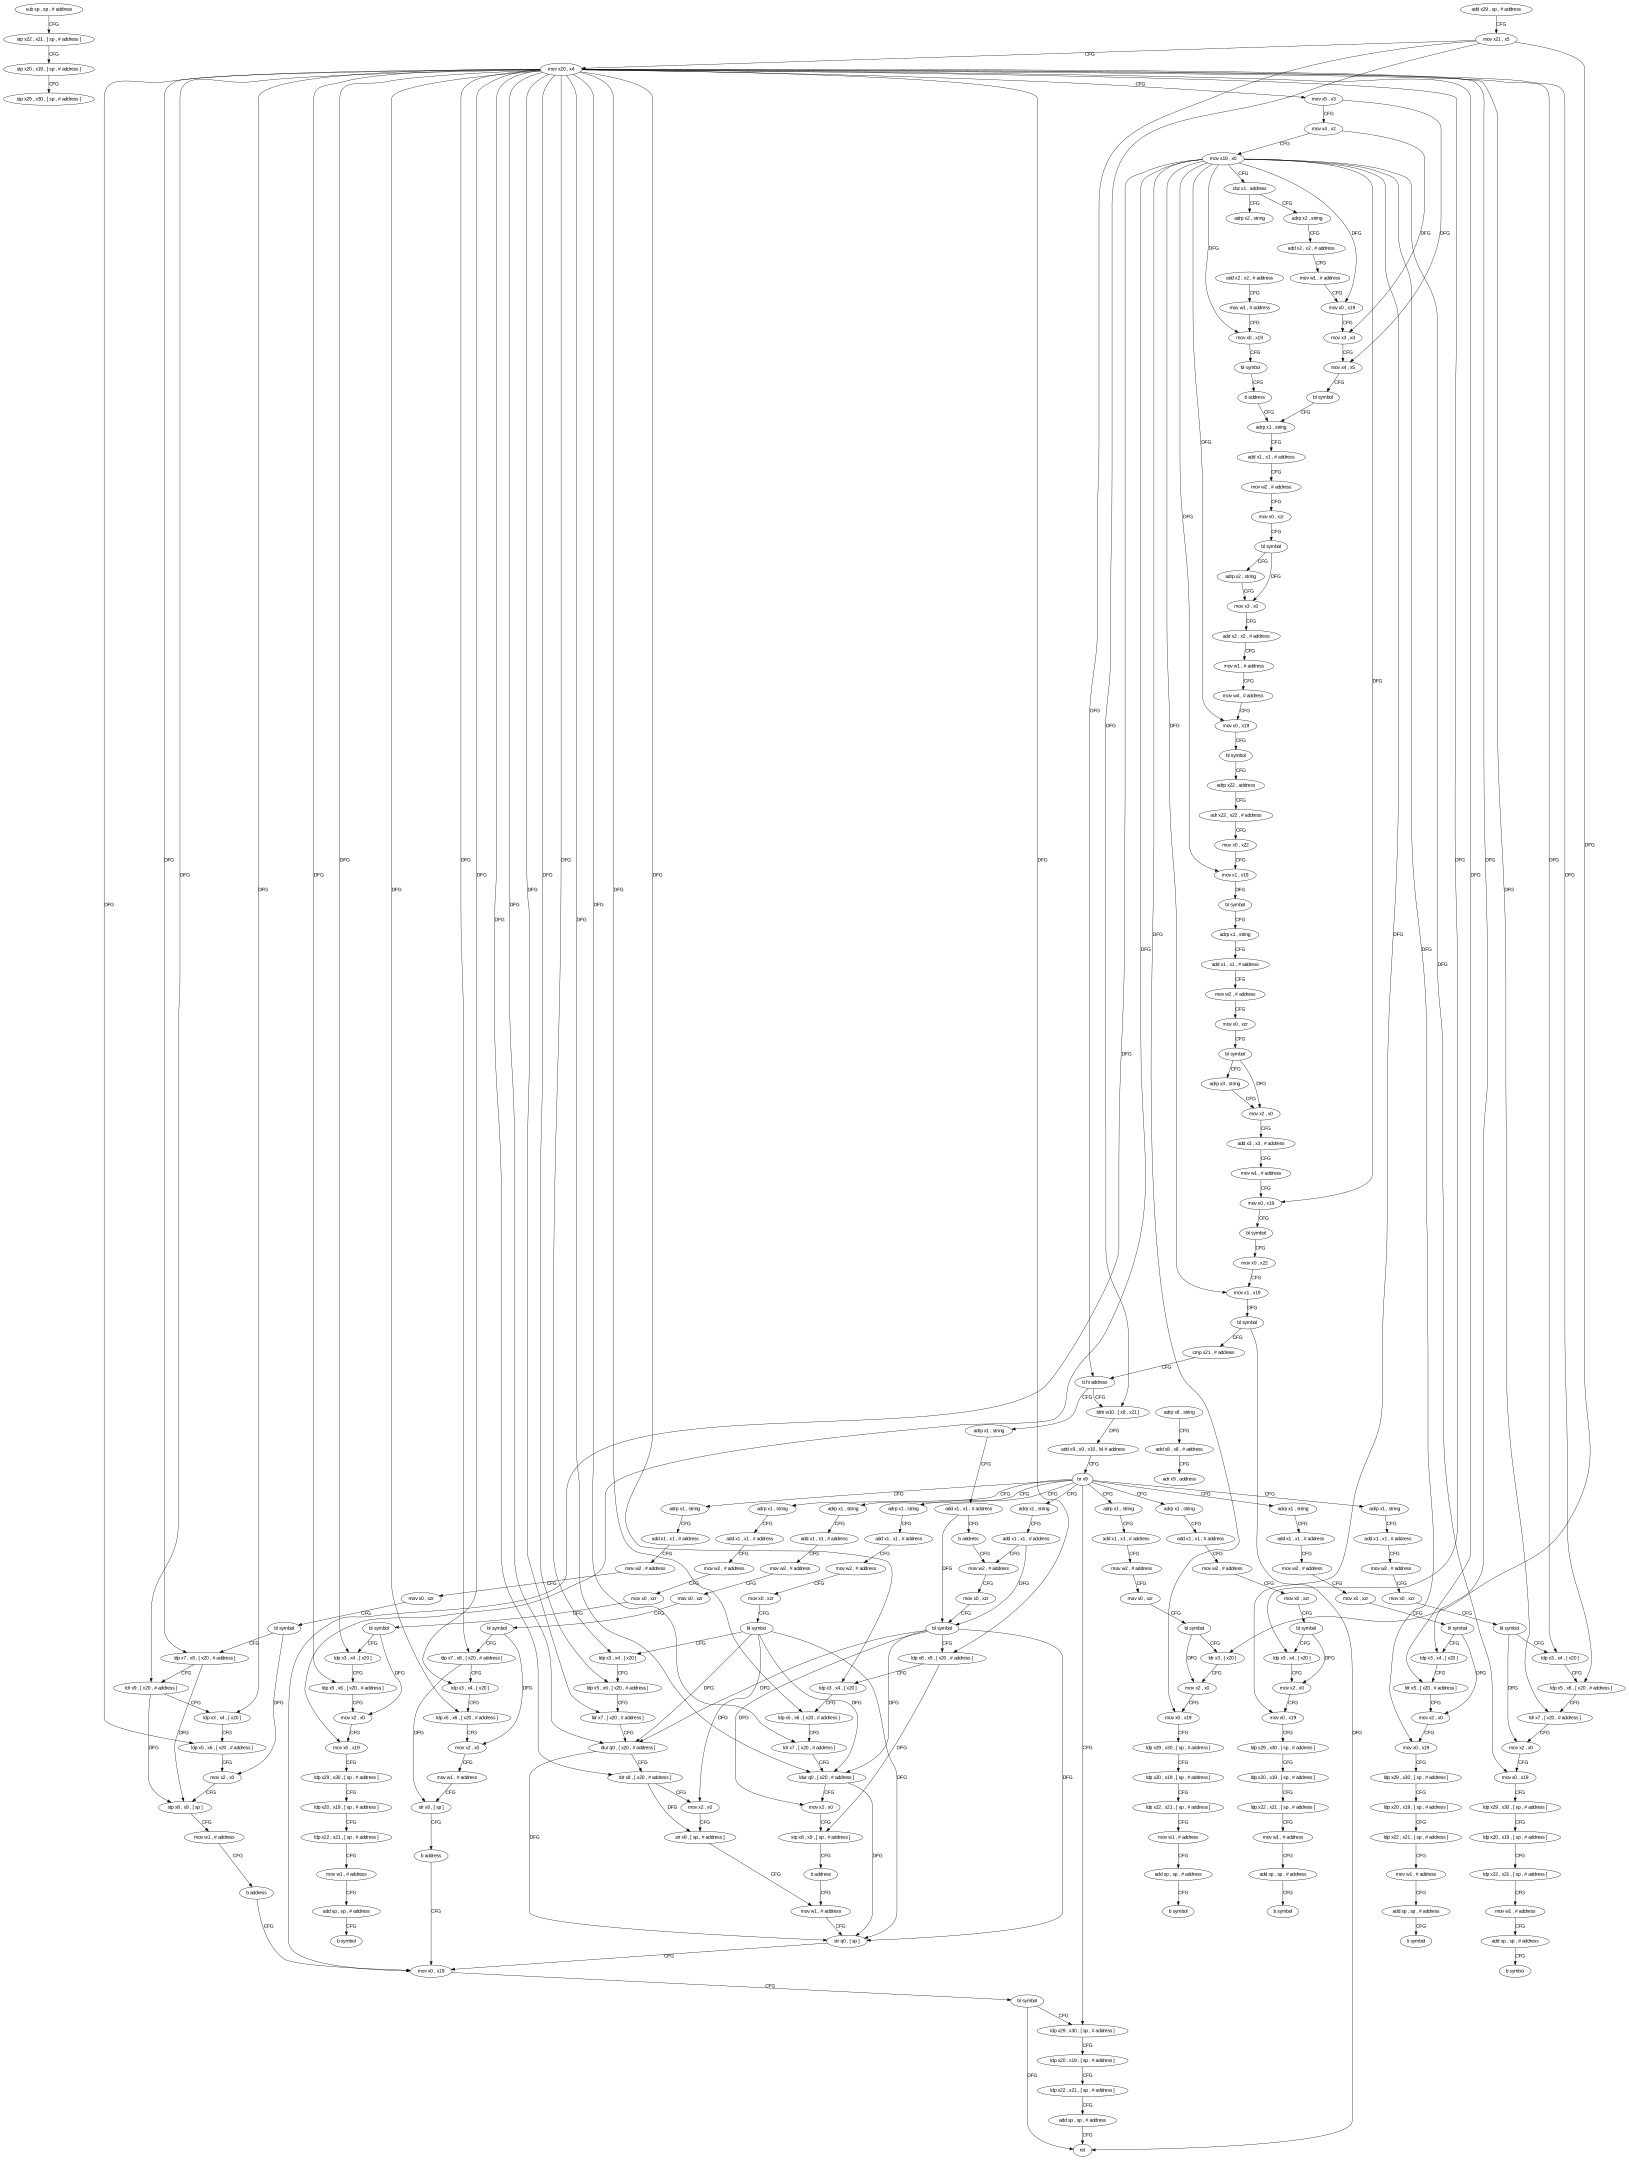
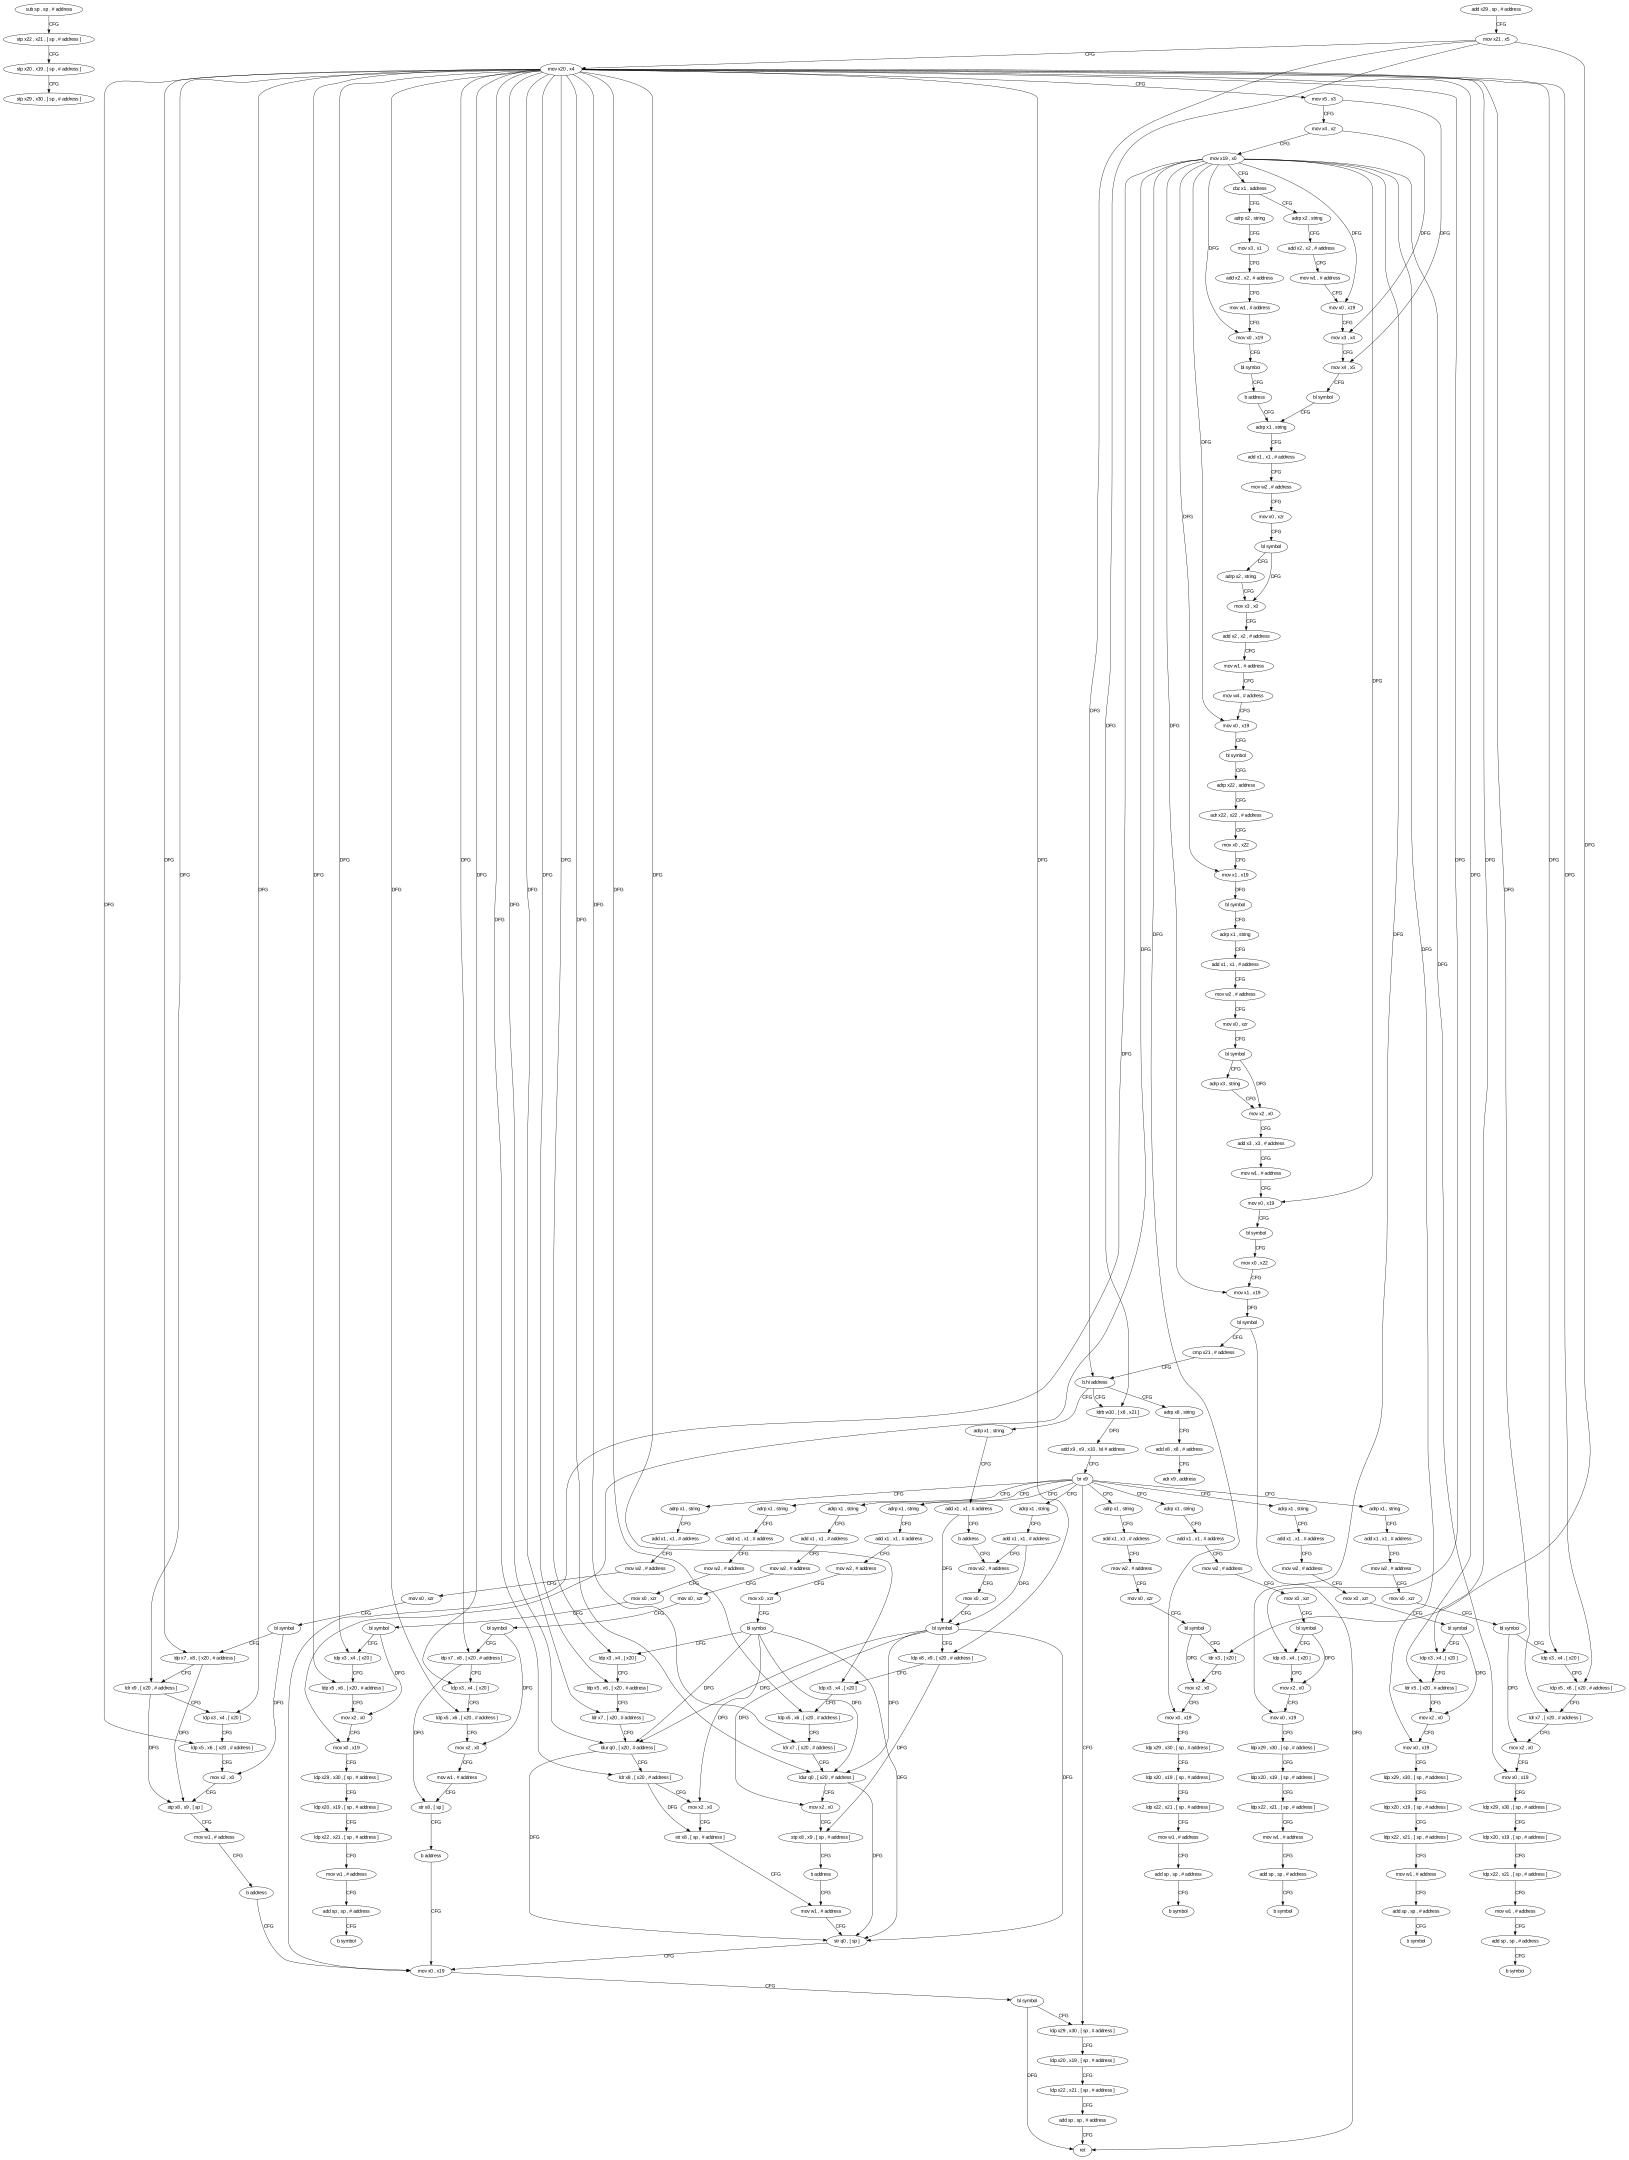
none -> (1250, 248)
none -> (1135, 1397)
